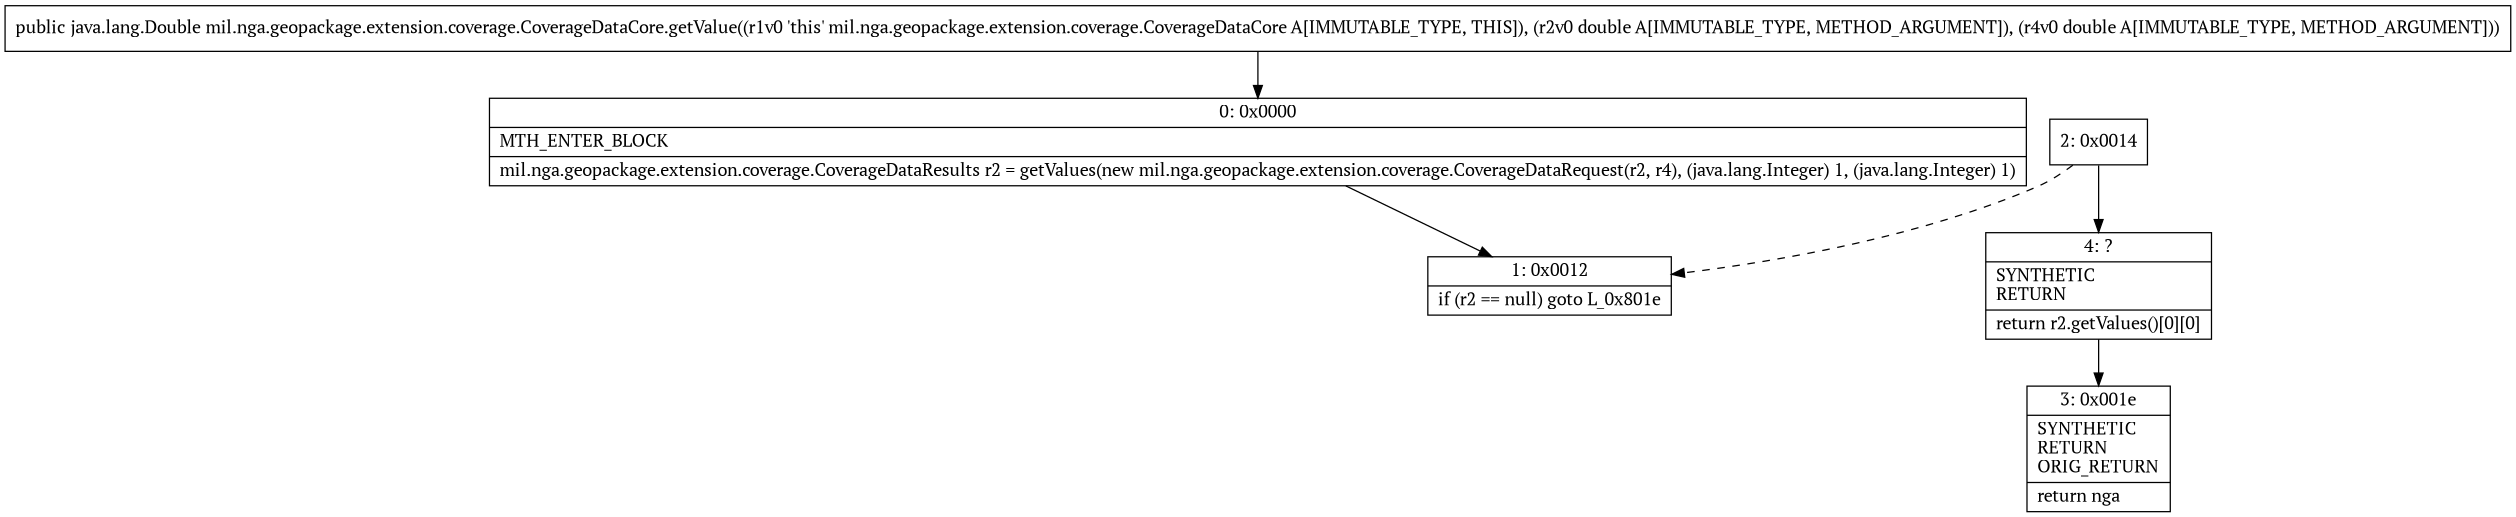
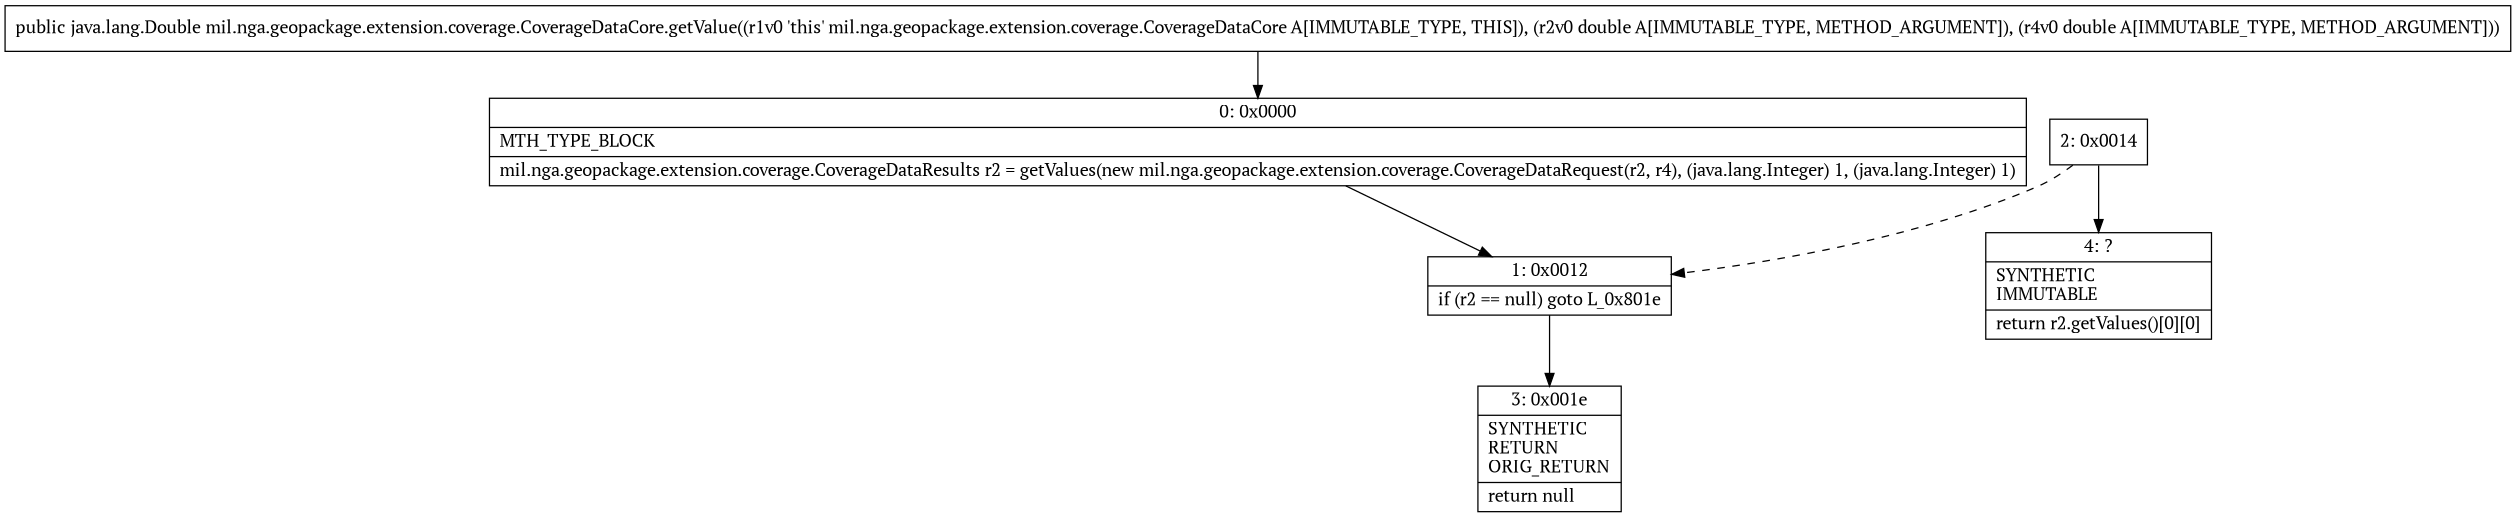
(584, 141) -> (578, 141)
(2031, 295) -> (2047, 295)
(2099, 356) -> (1550, 344)
(2079, 496) -> (1532, 496)
